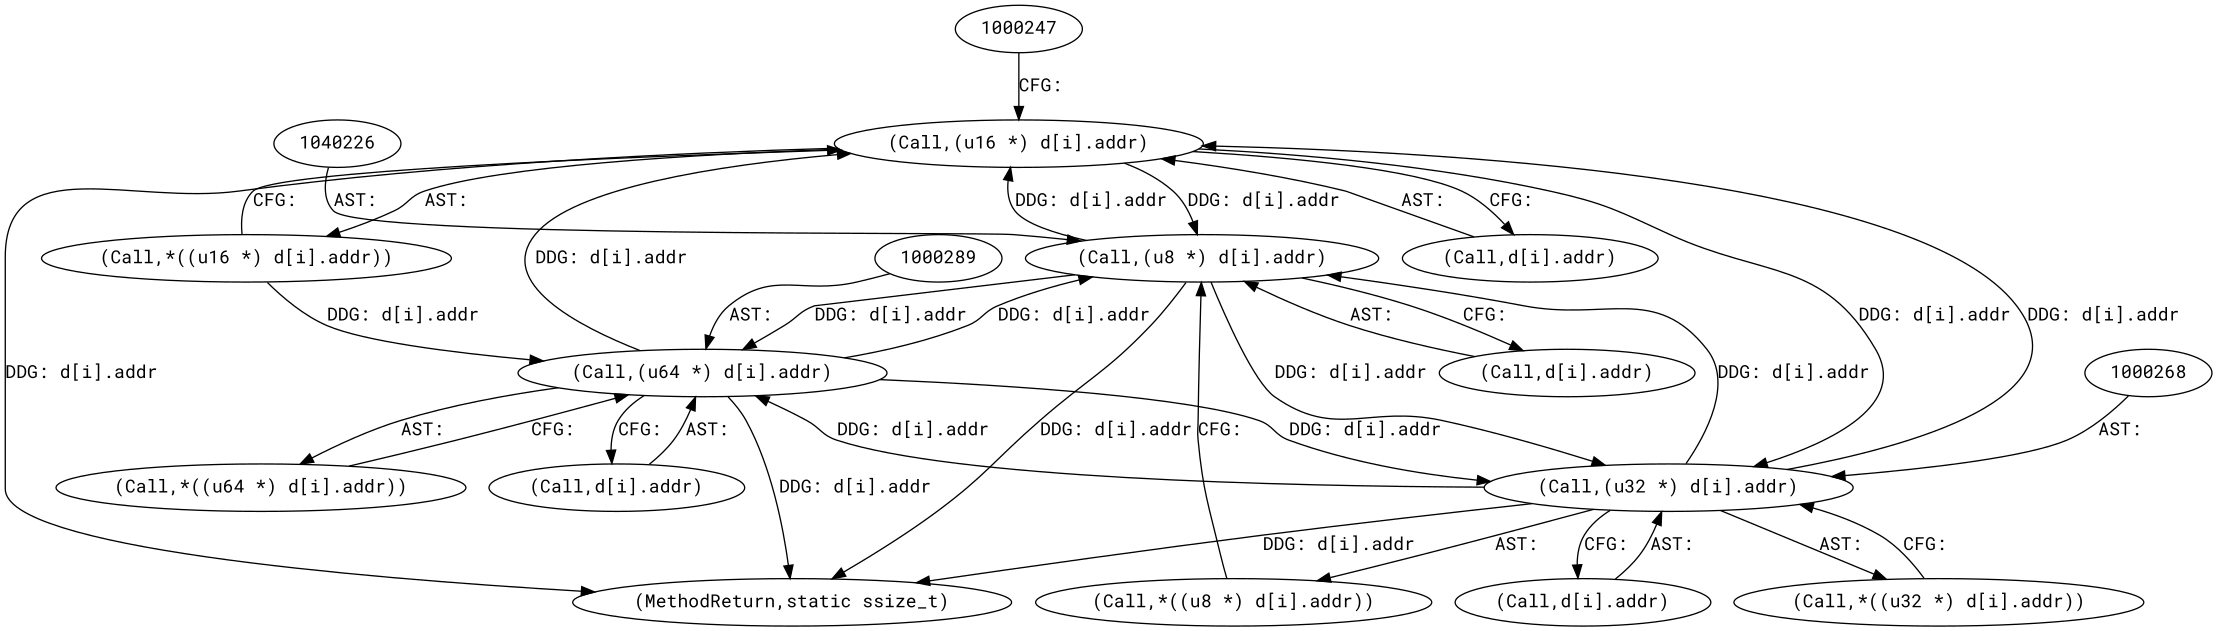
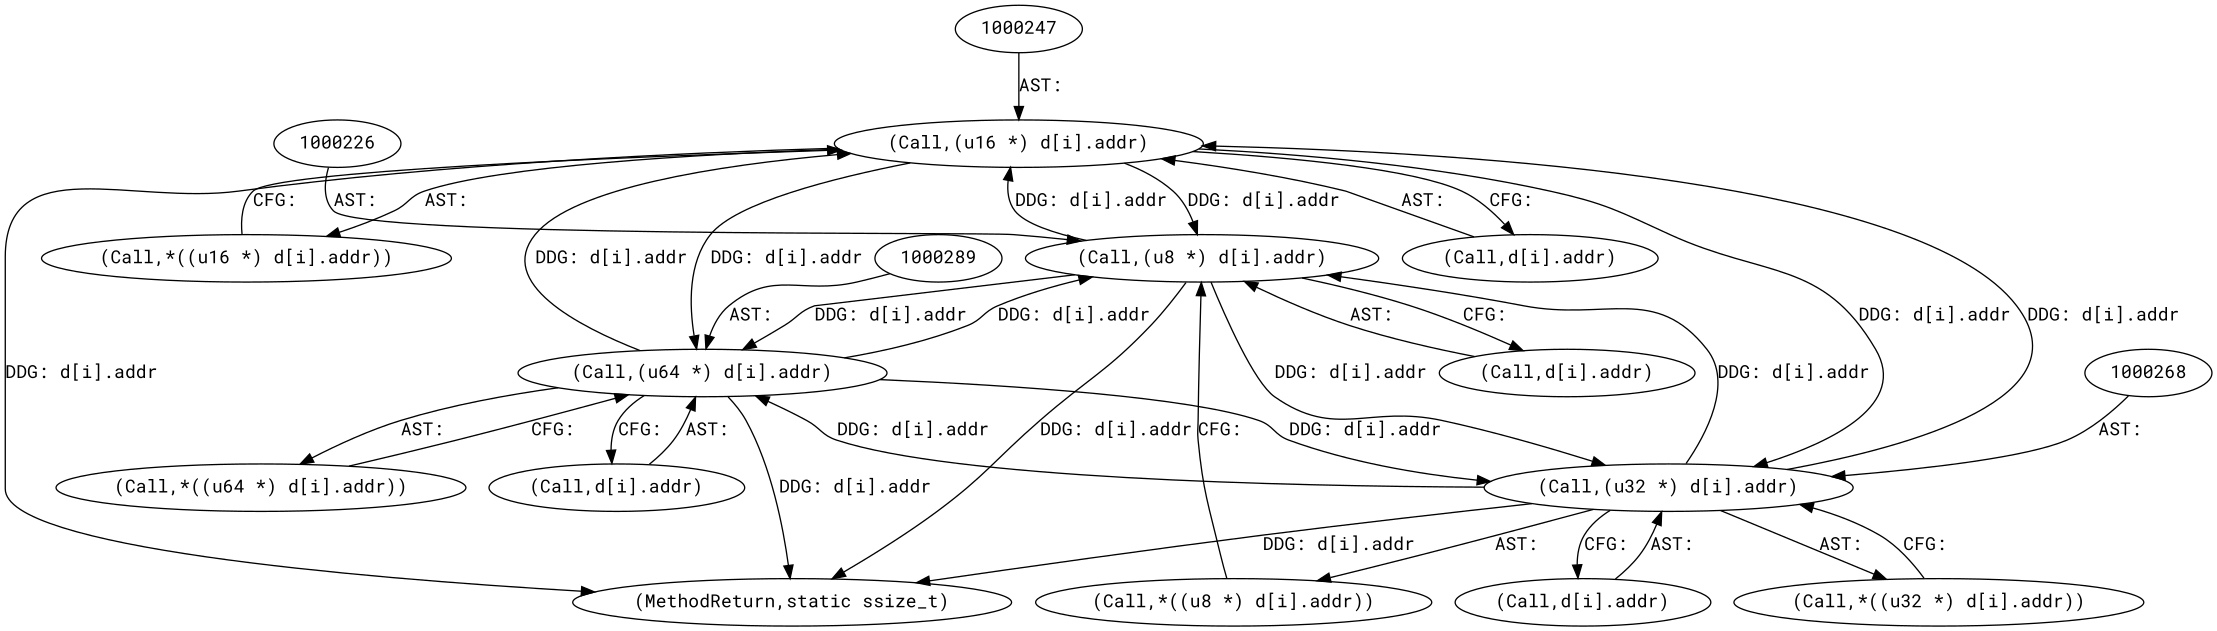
(1047, 86) -> (1047, 86)
(337, 144) -> (337, 144)
(391, 342) -> (756, 206)
